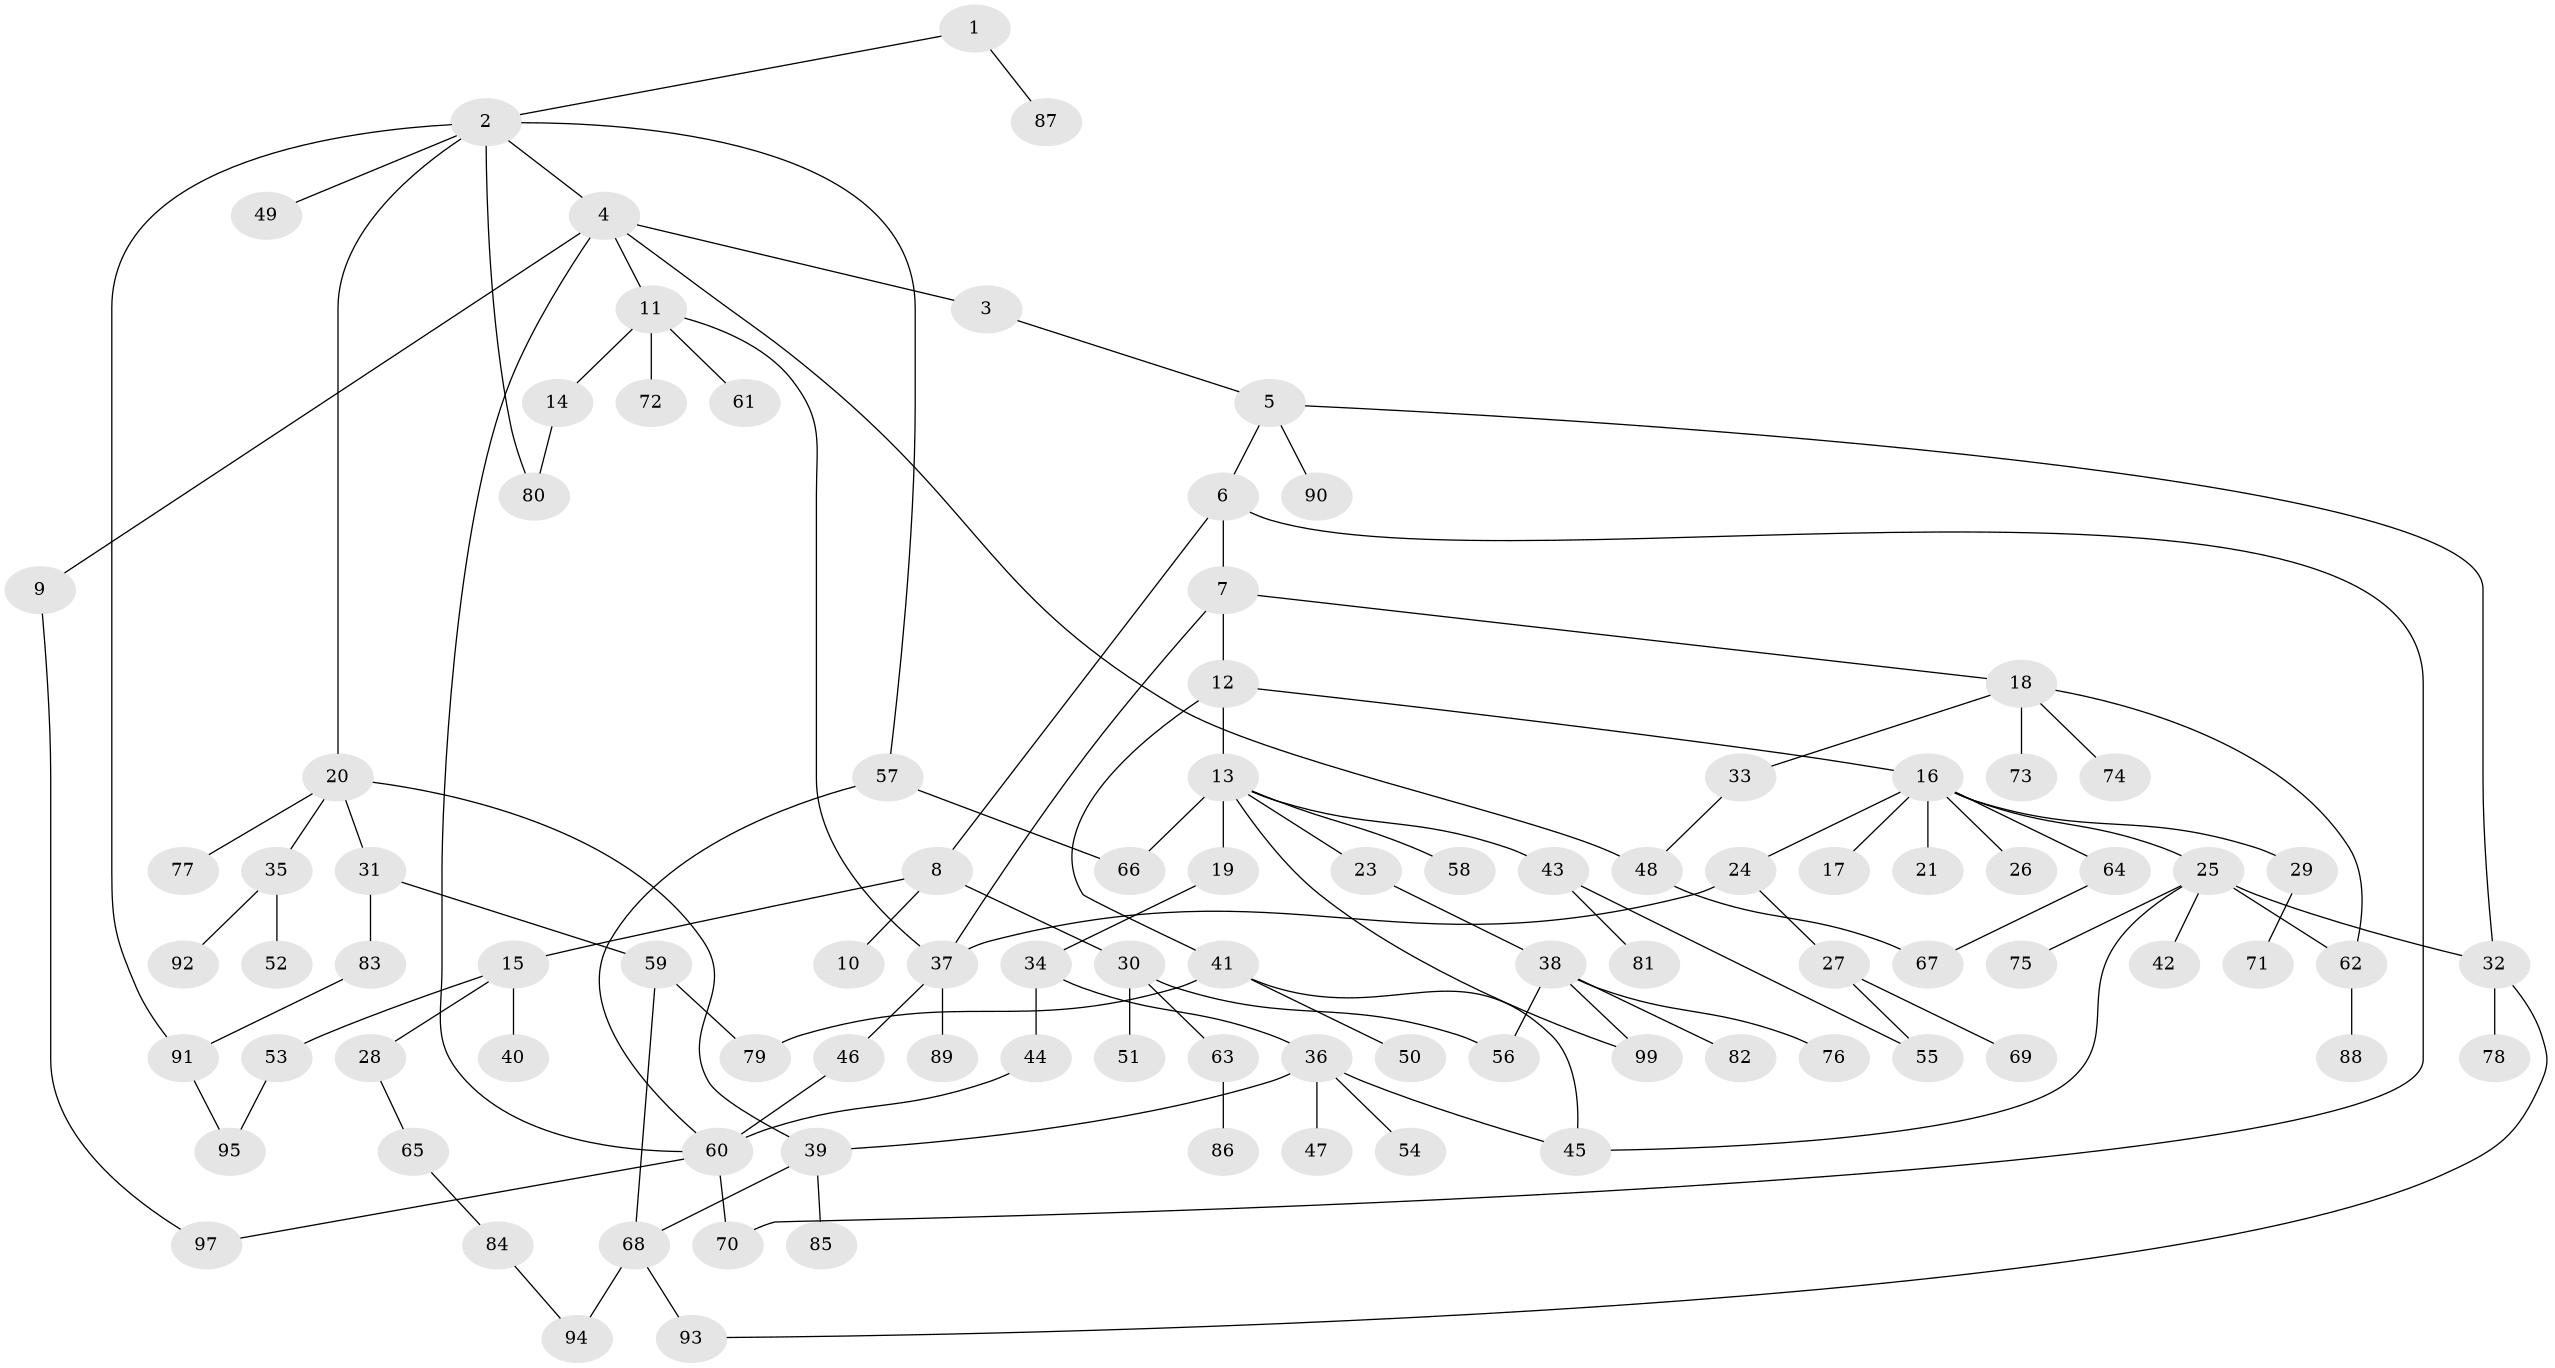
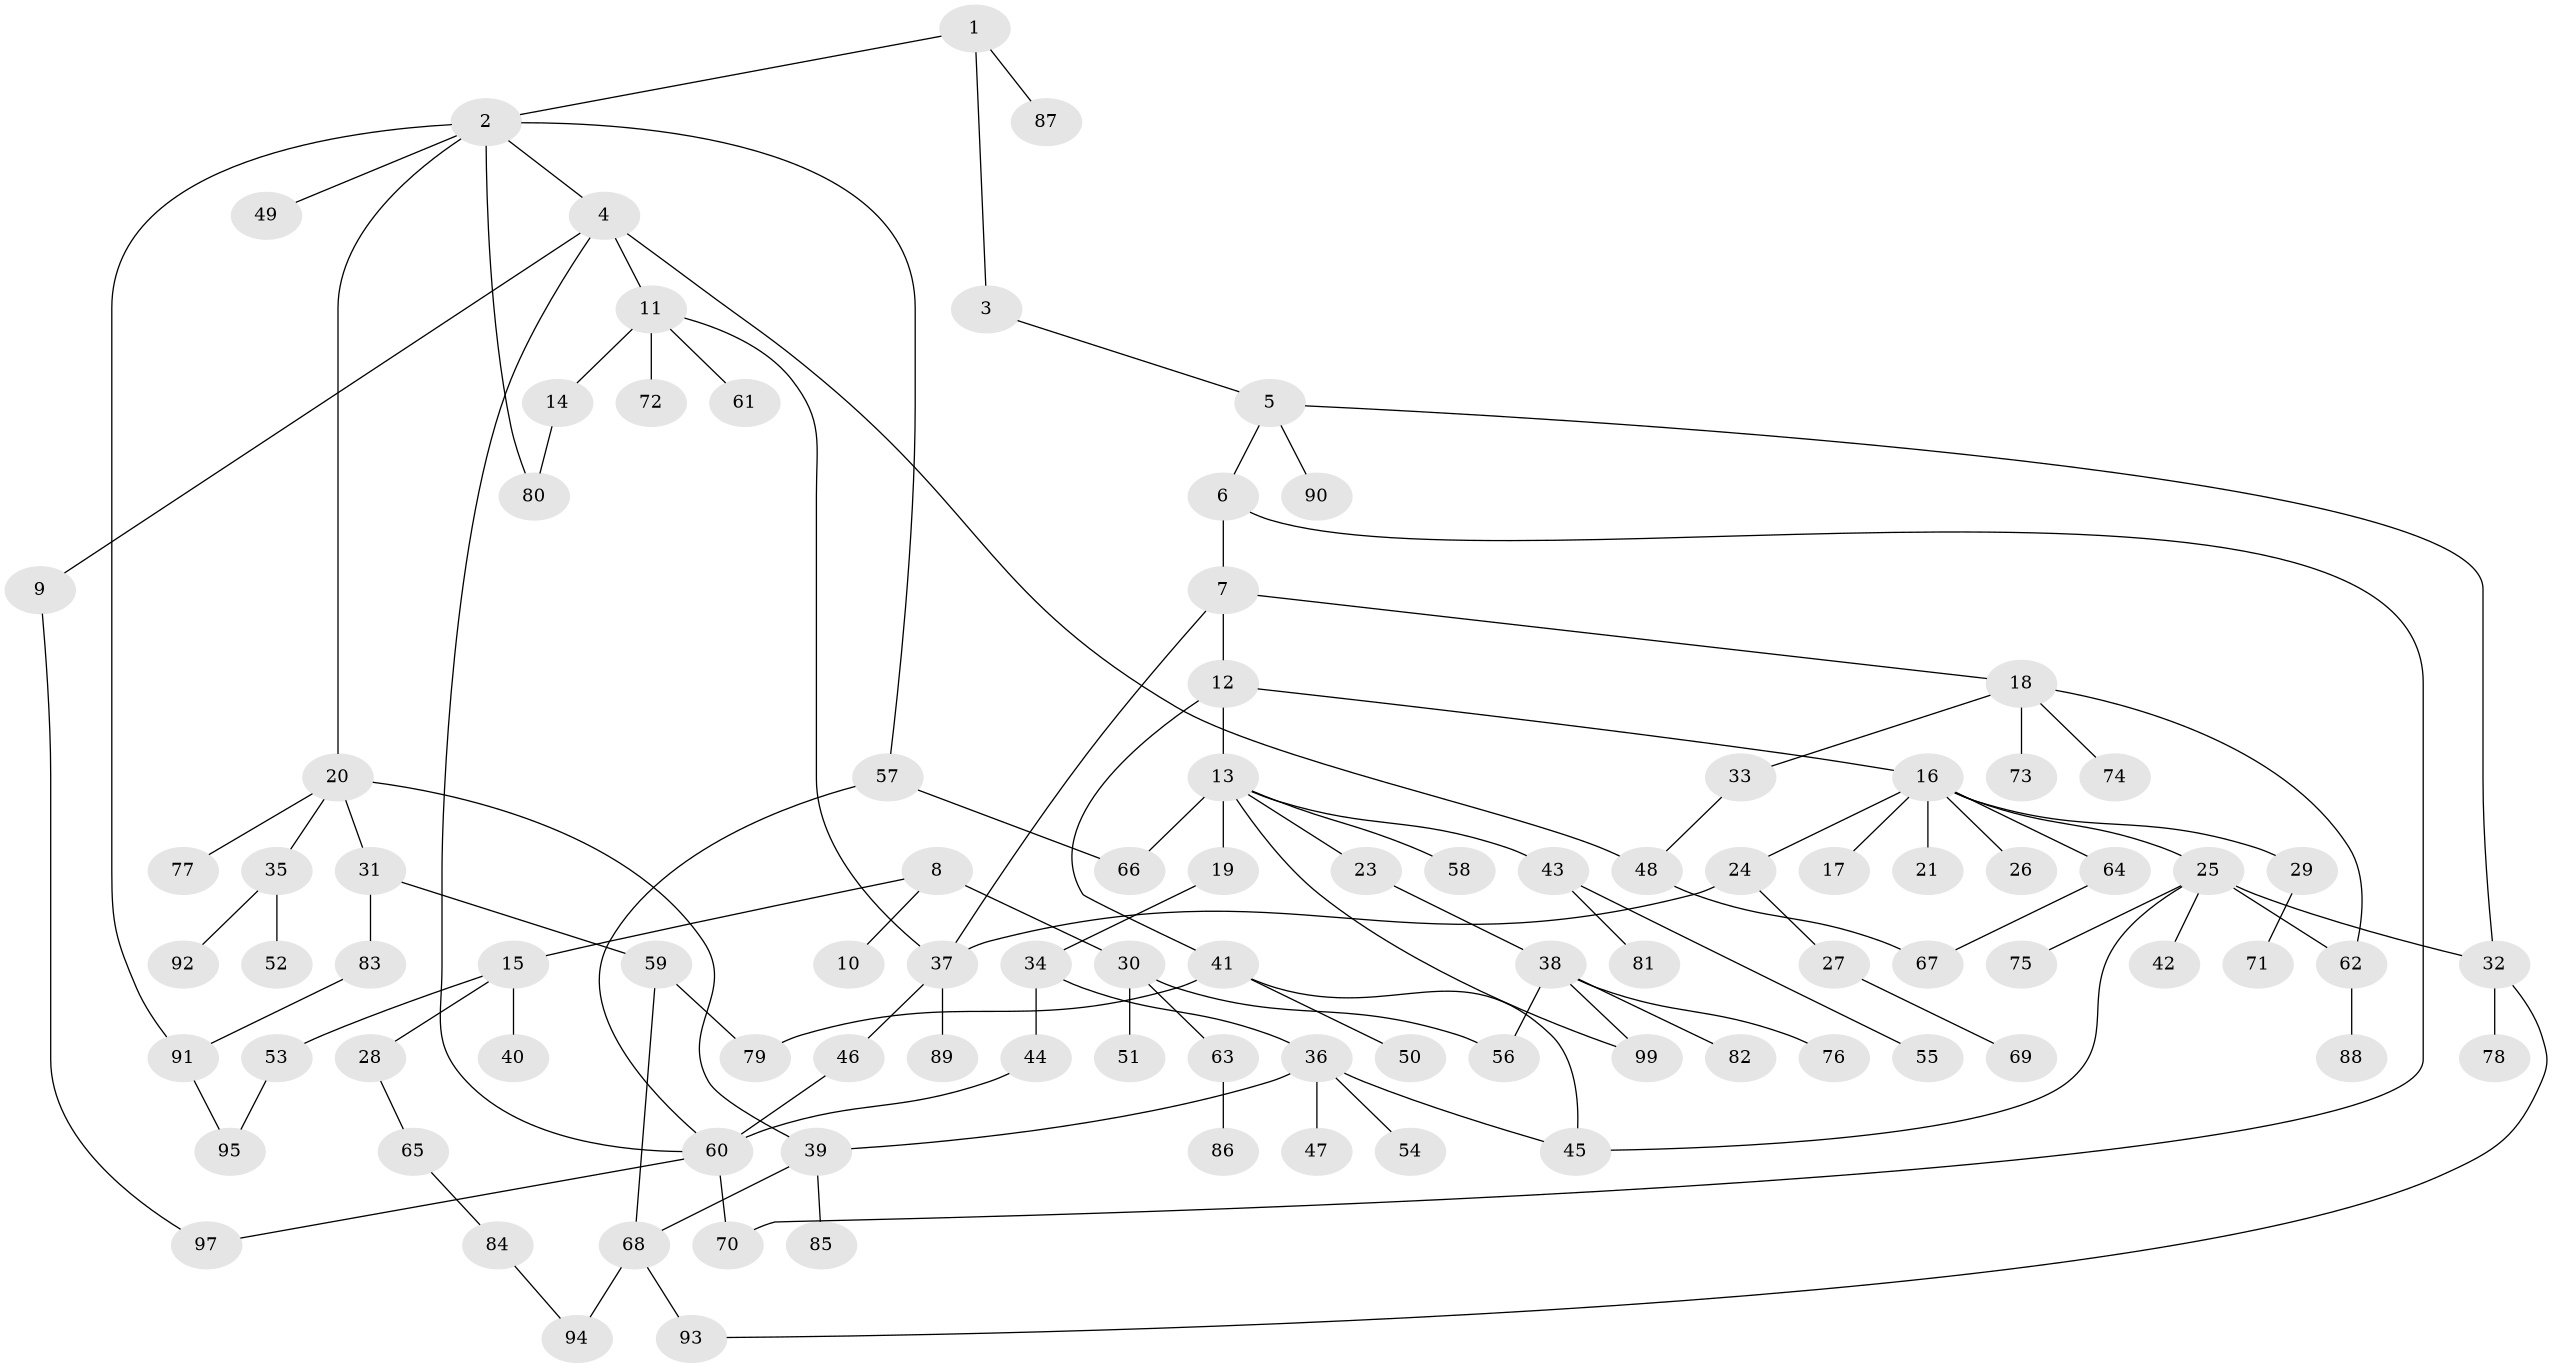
(796, 263) -> (981, 169)
(1080, 684) -> none
(1881, 1011) -> none
